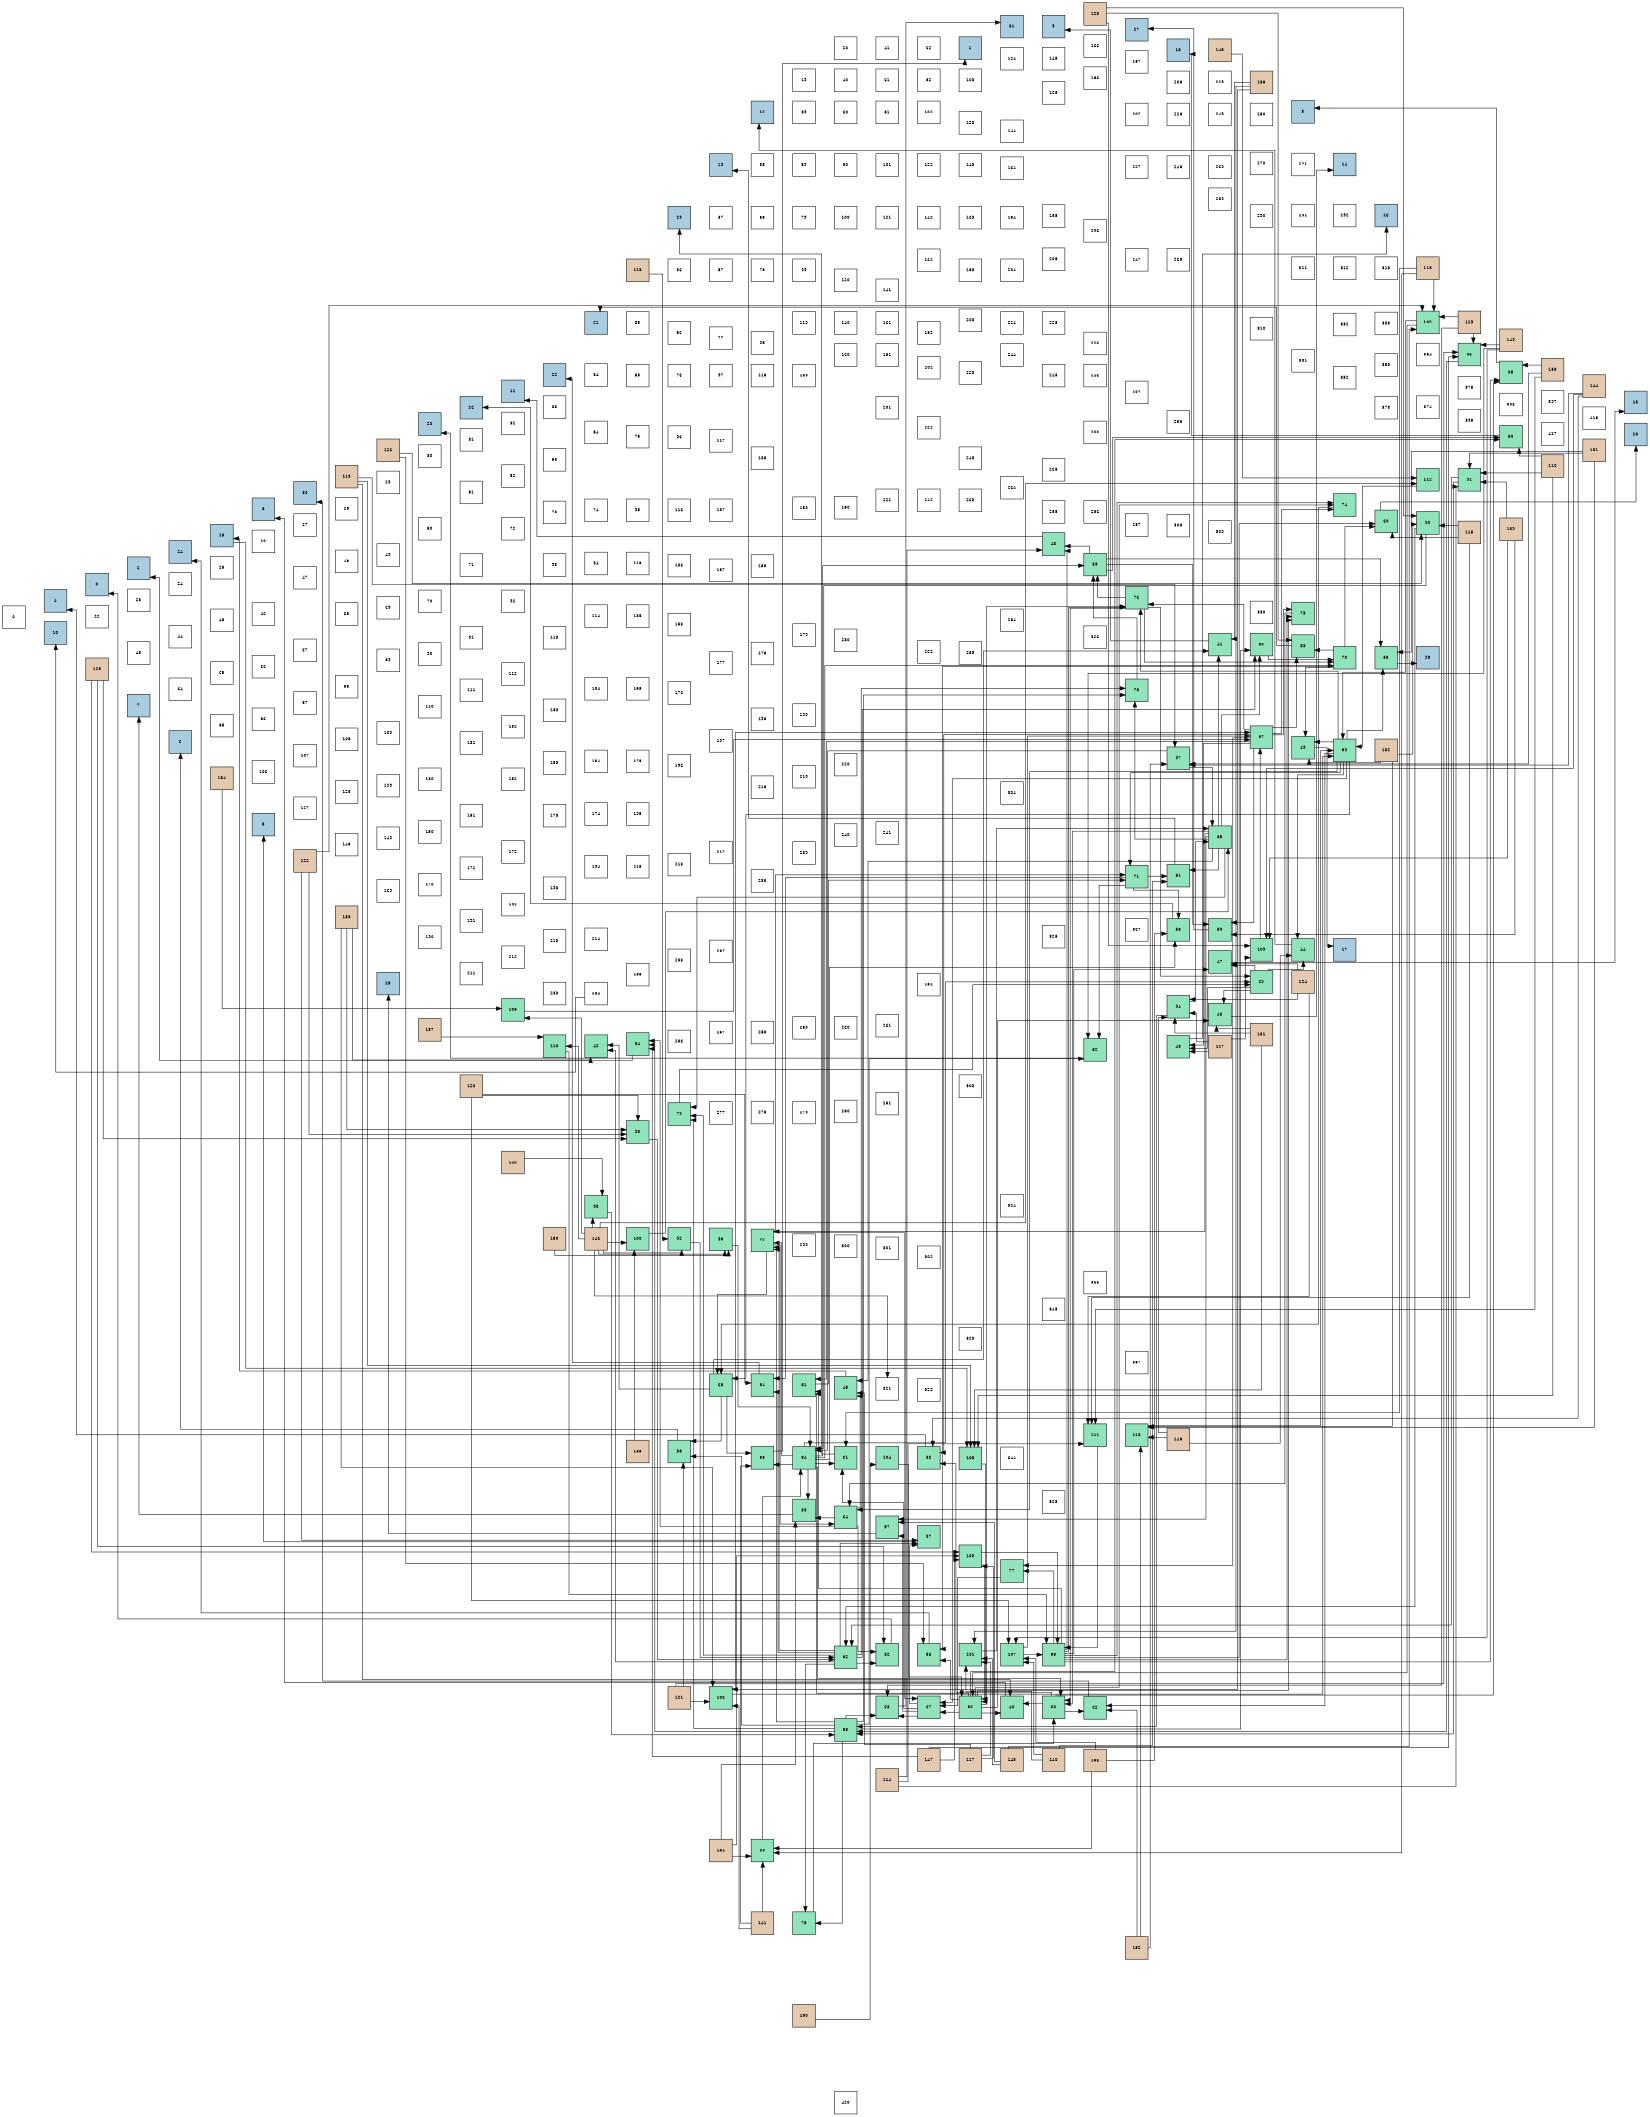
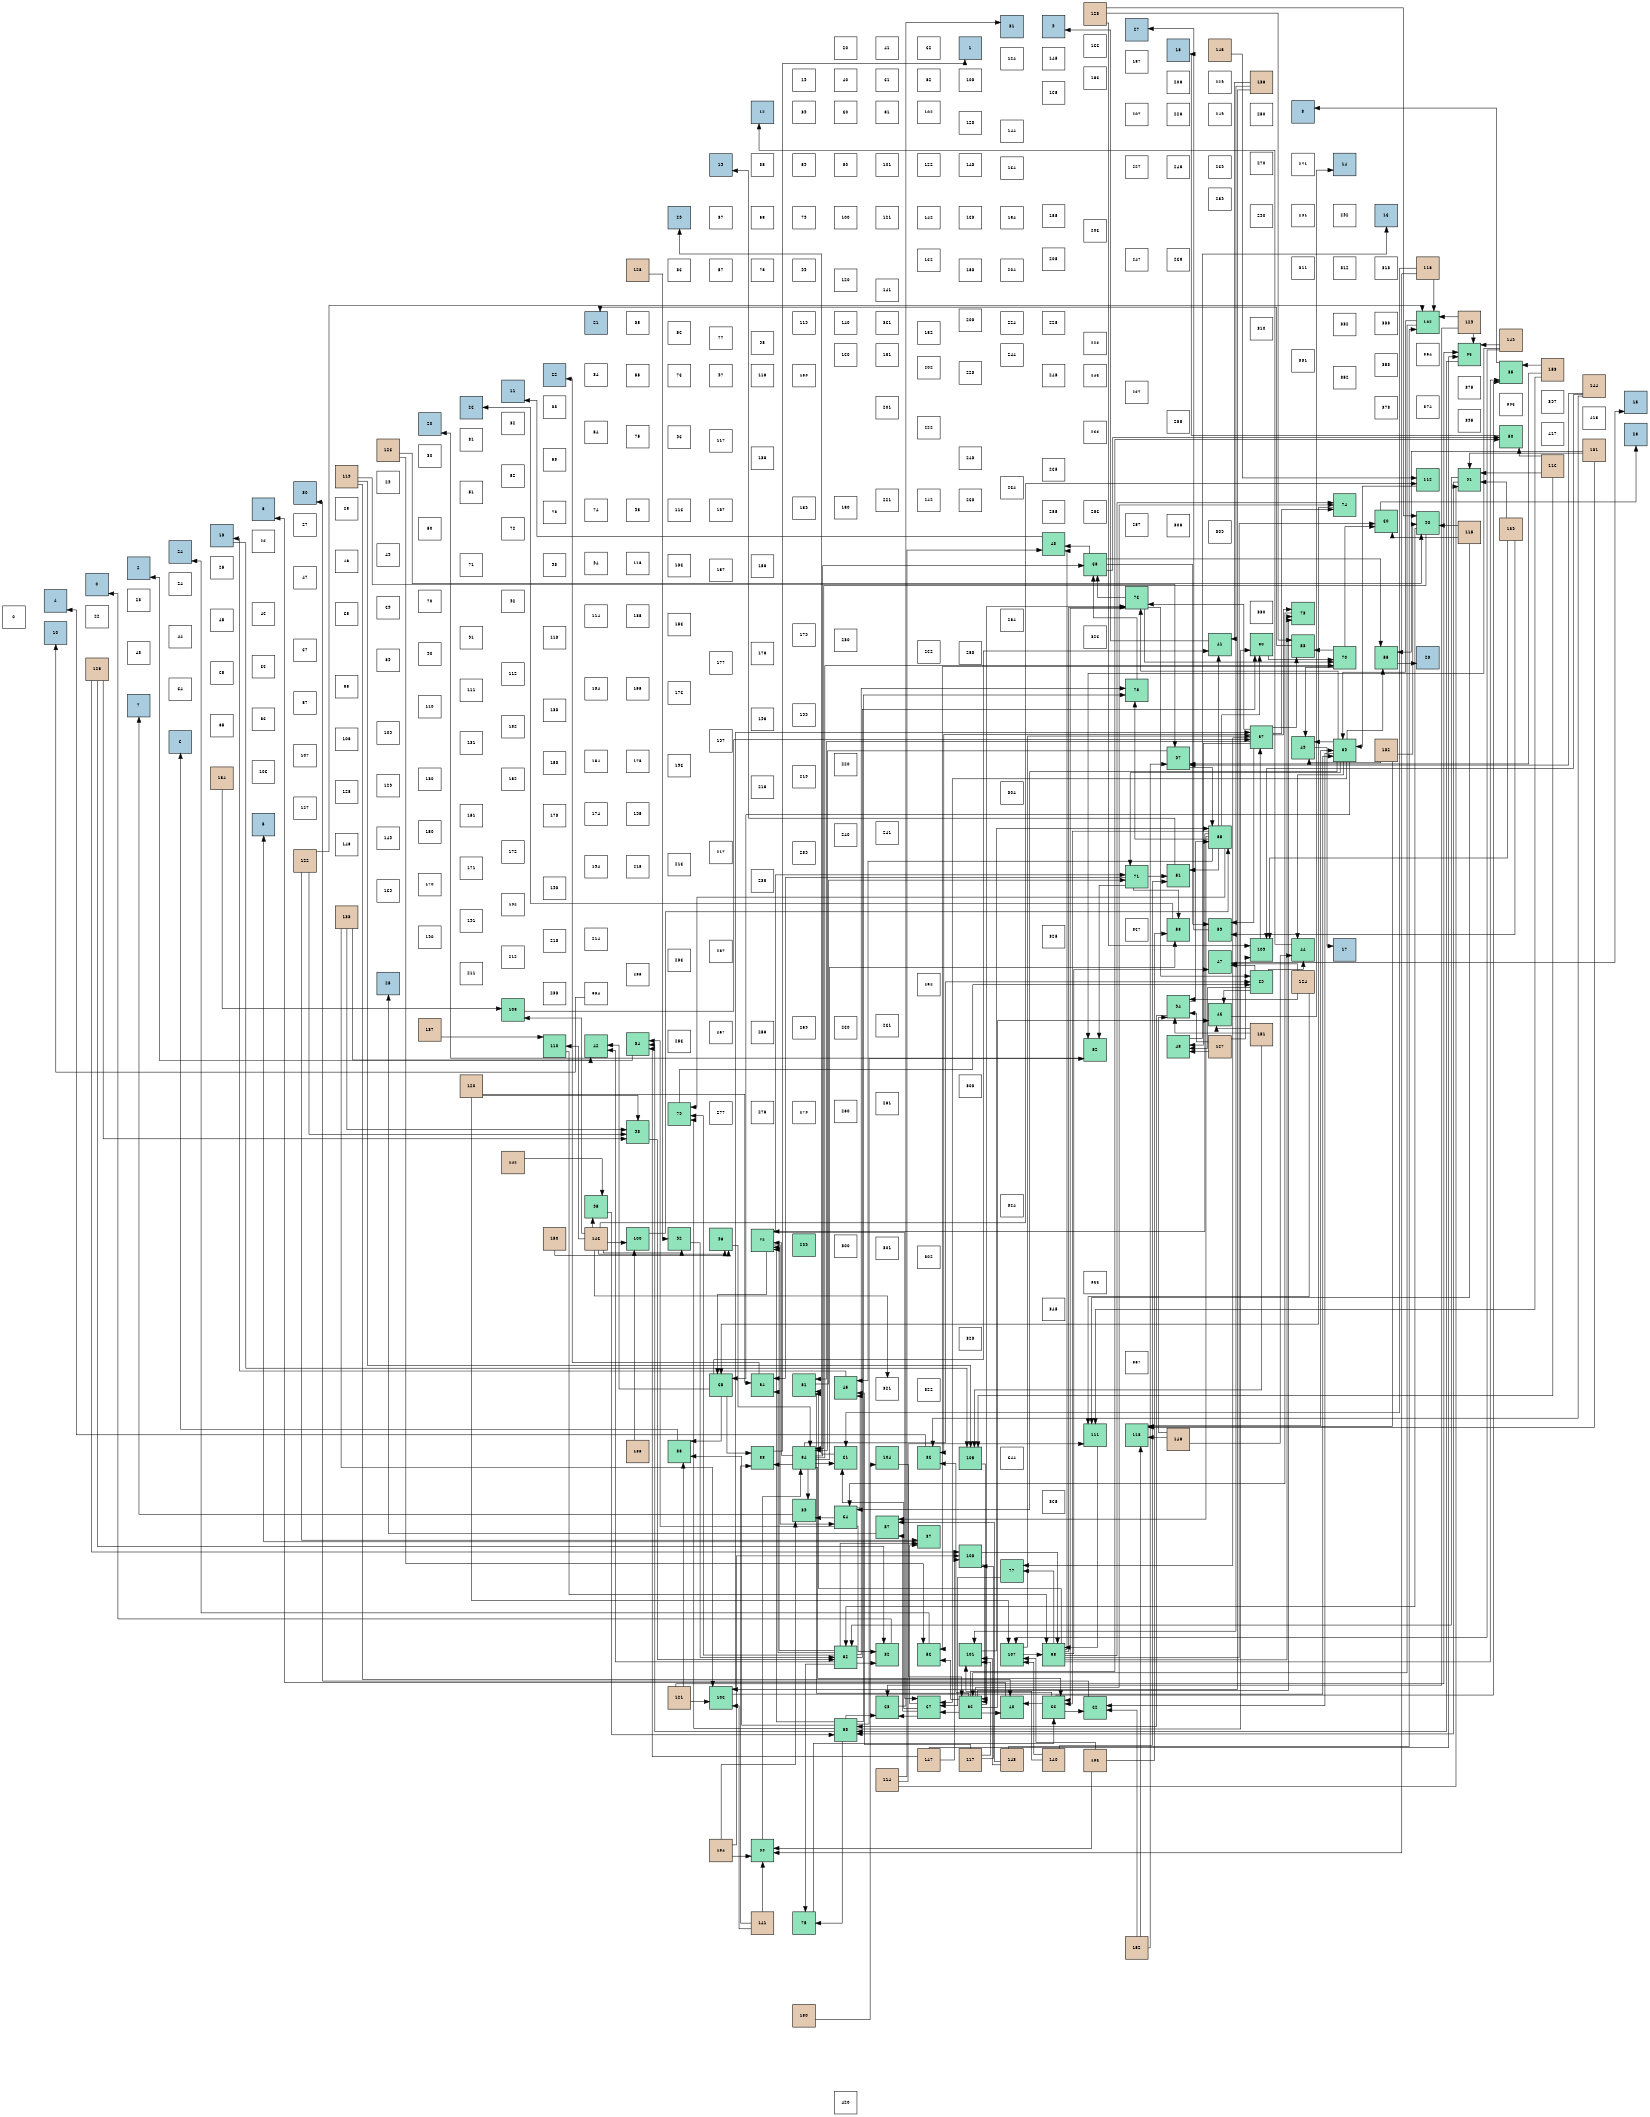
(887, 323) -> (887, 323)
(596, 994) -> (596, 994)
(804, 1245) -> (804, 1245)
